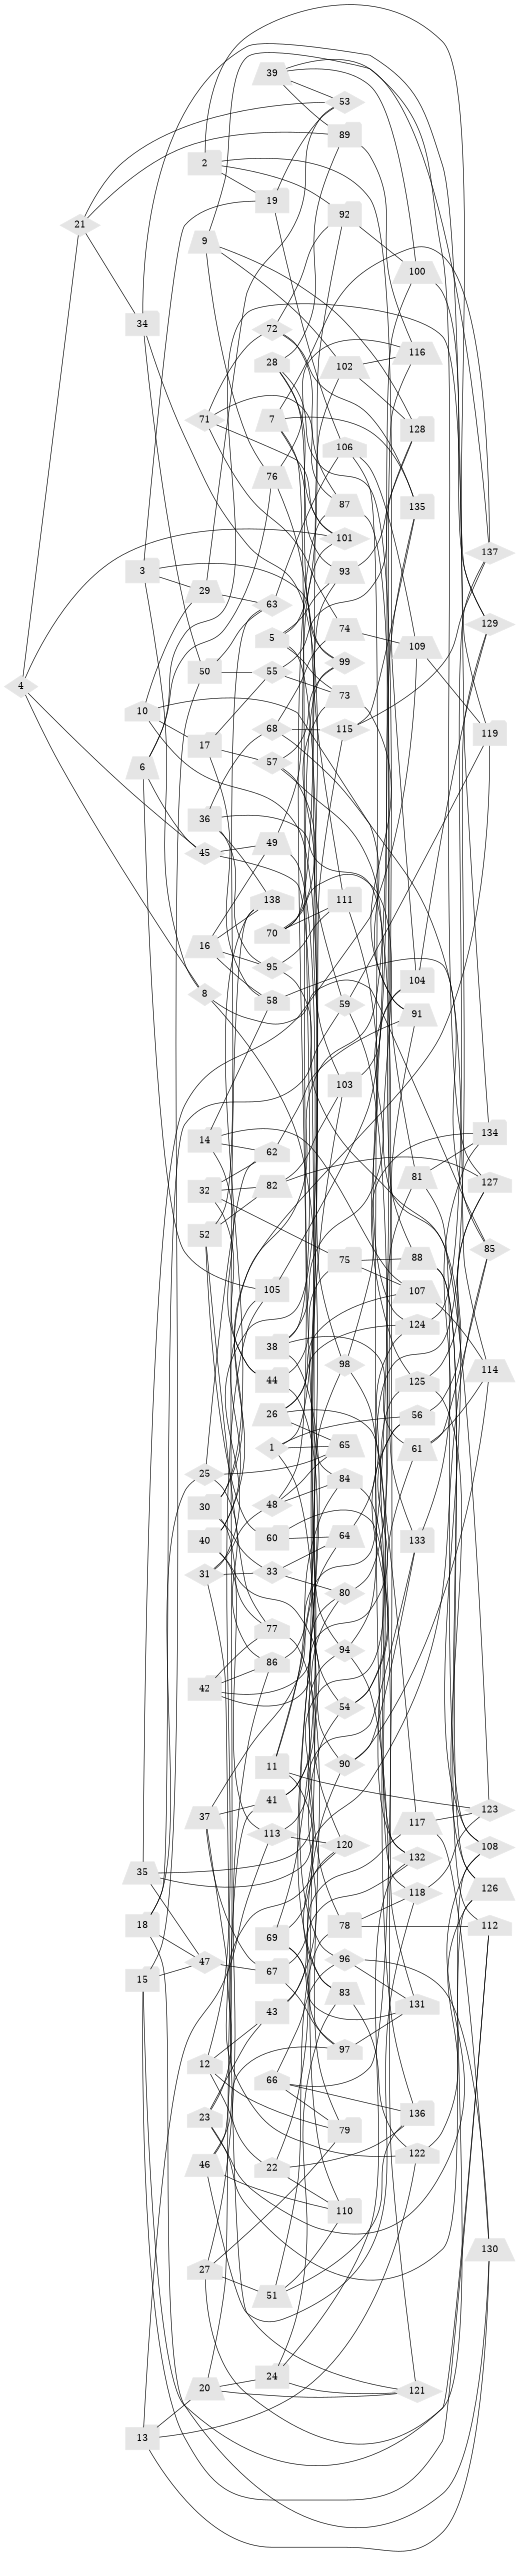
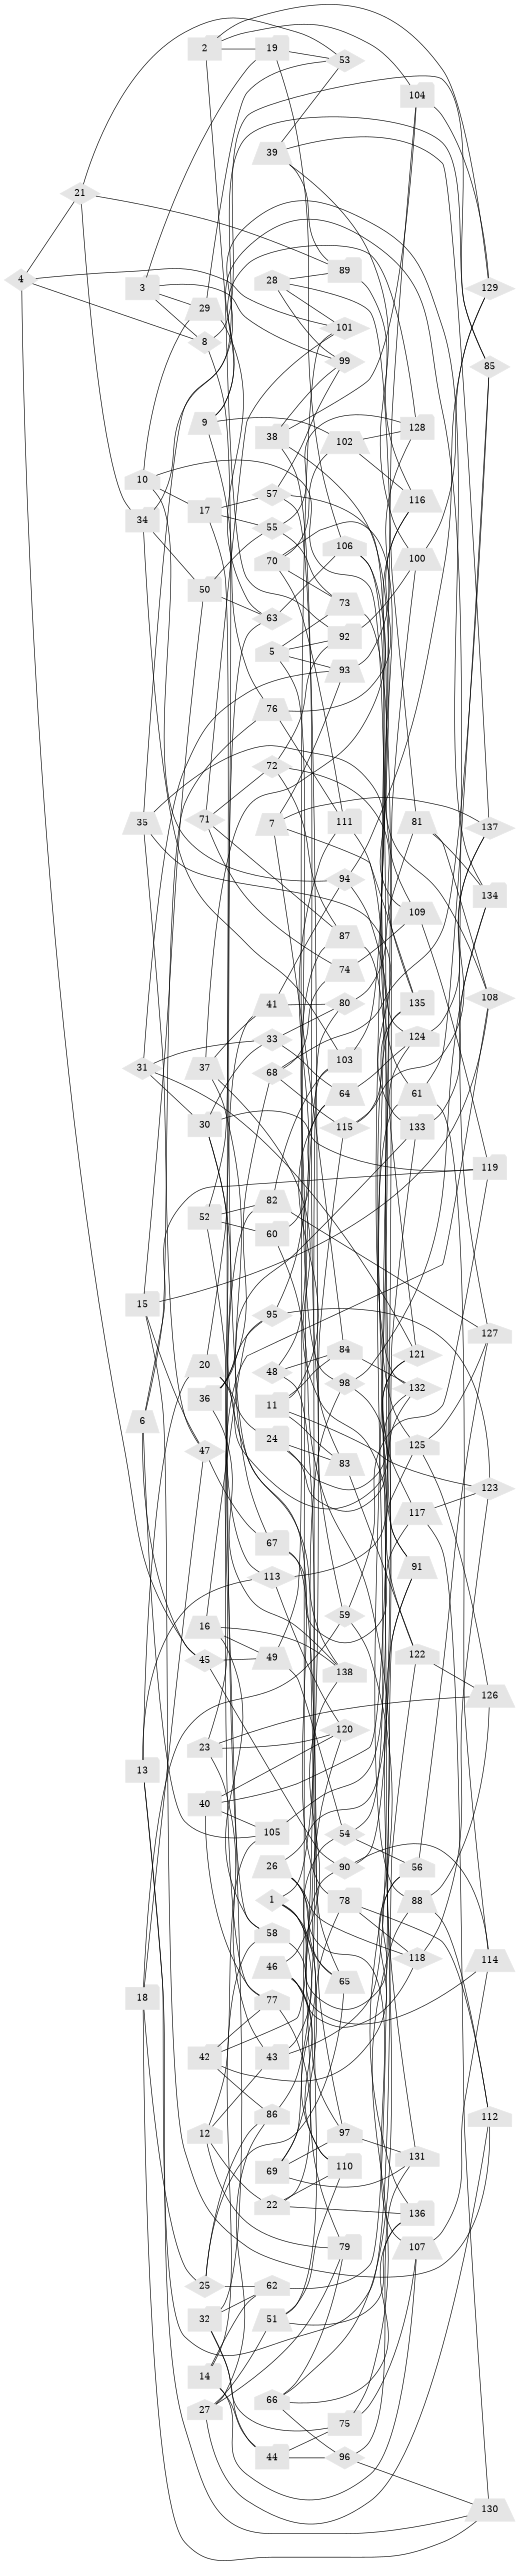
(241, 1530) -> (171, 1095)
